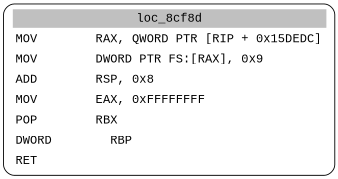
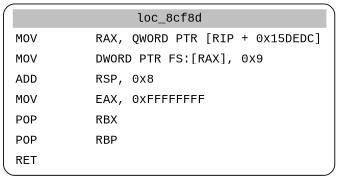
(74, 140) -> (67, 140)
